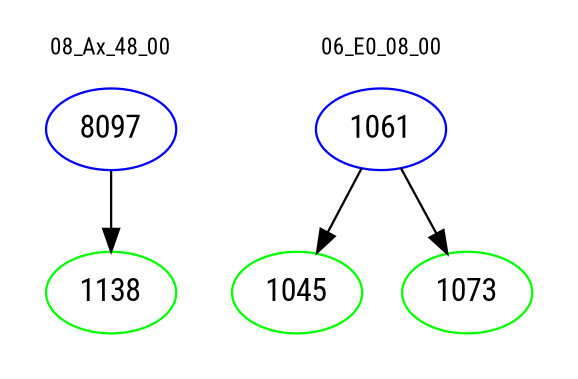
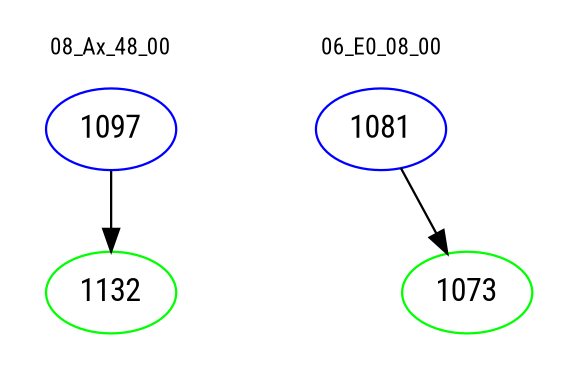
(111, 129) -> (111, 129)
(381, 129) -> (381, 129)
(111, 293) -> (111, 293)
(297, 293) -> none
